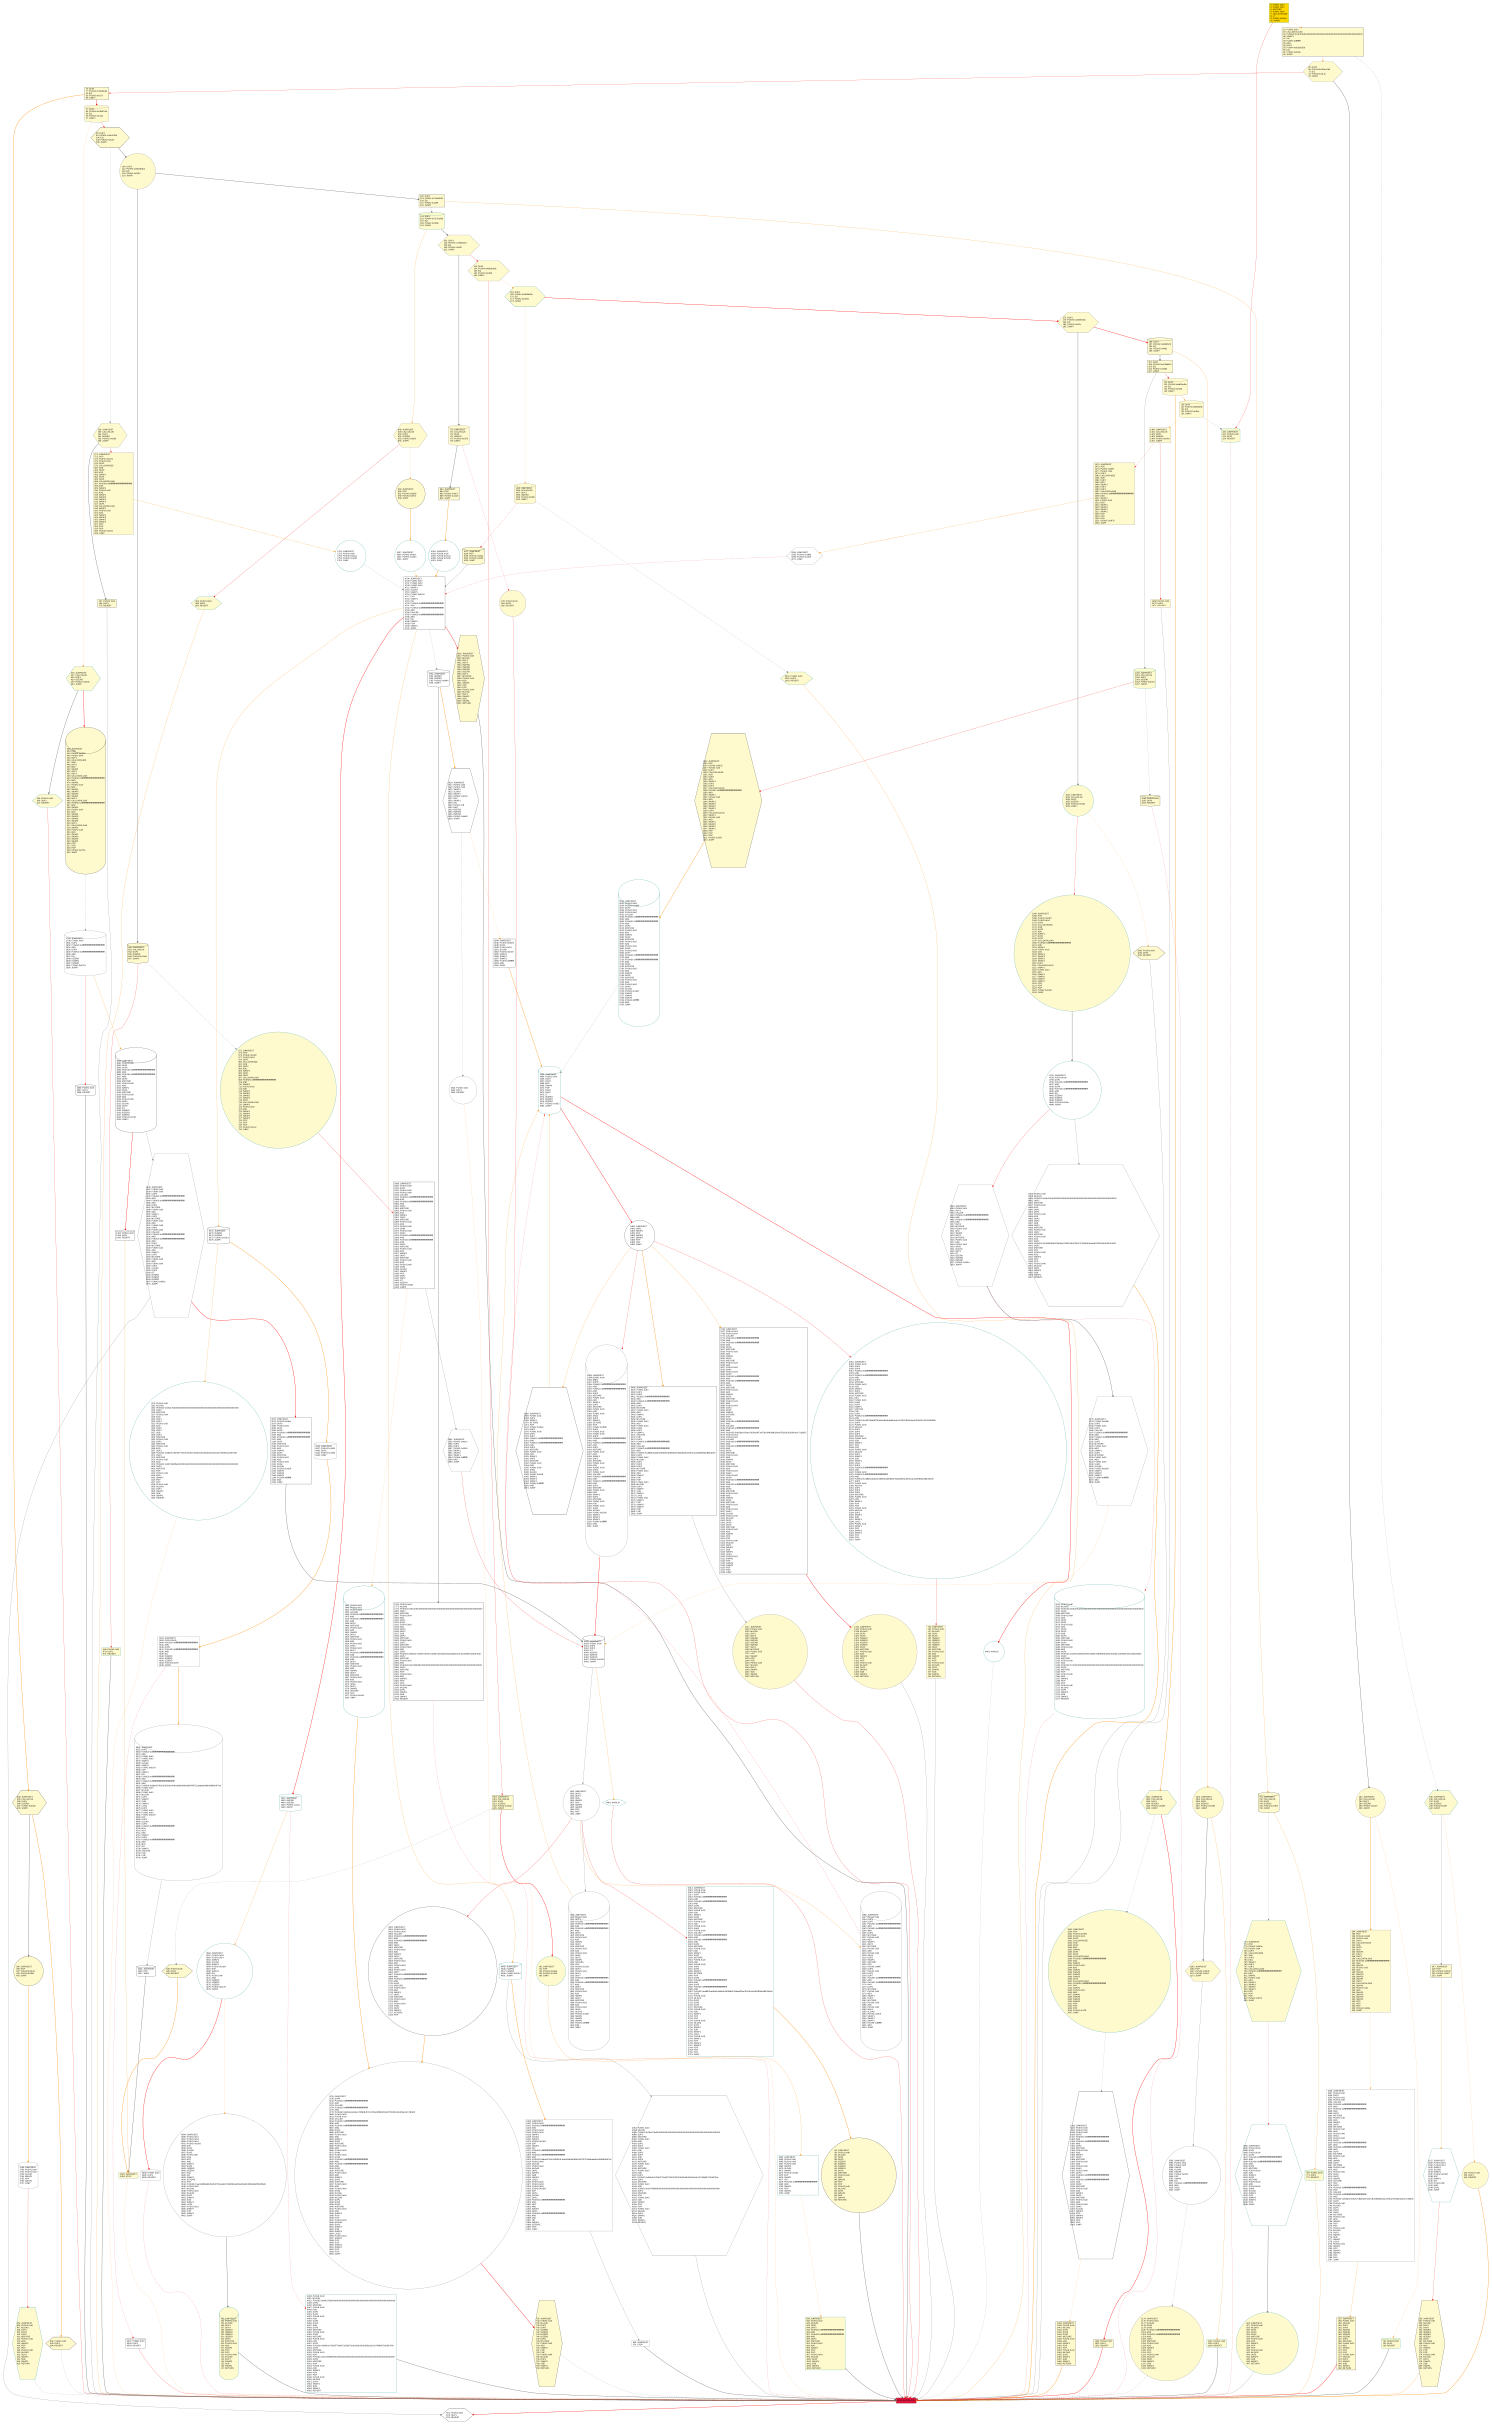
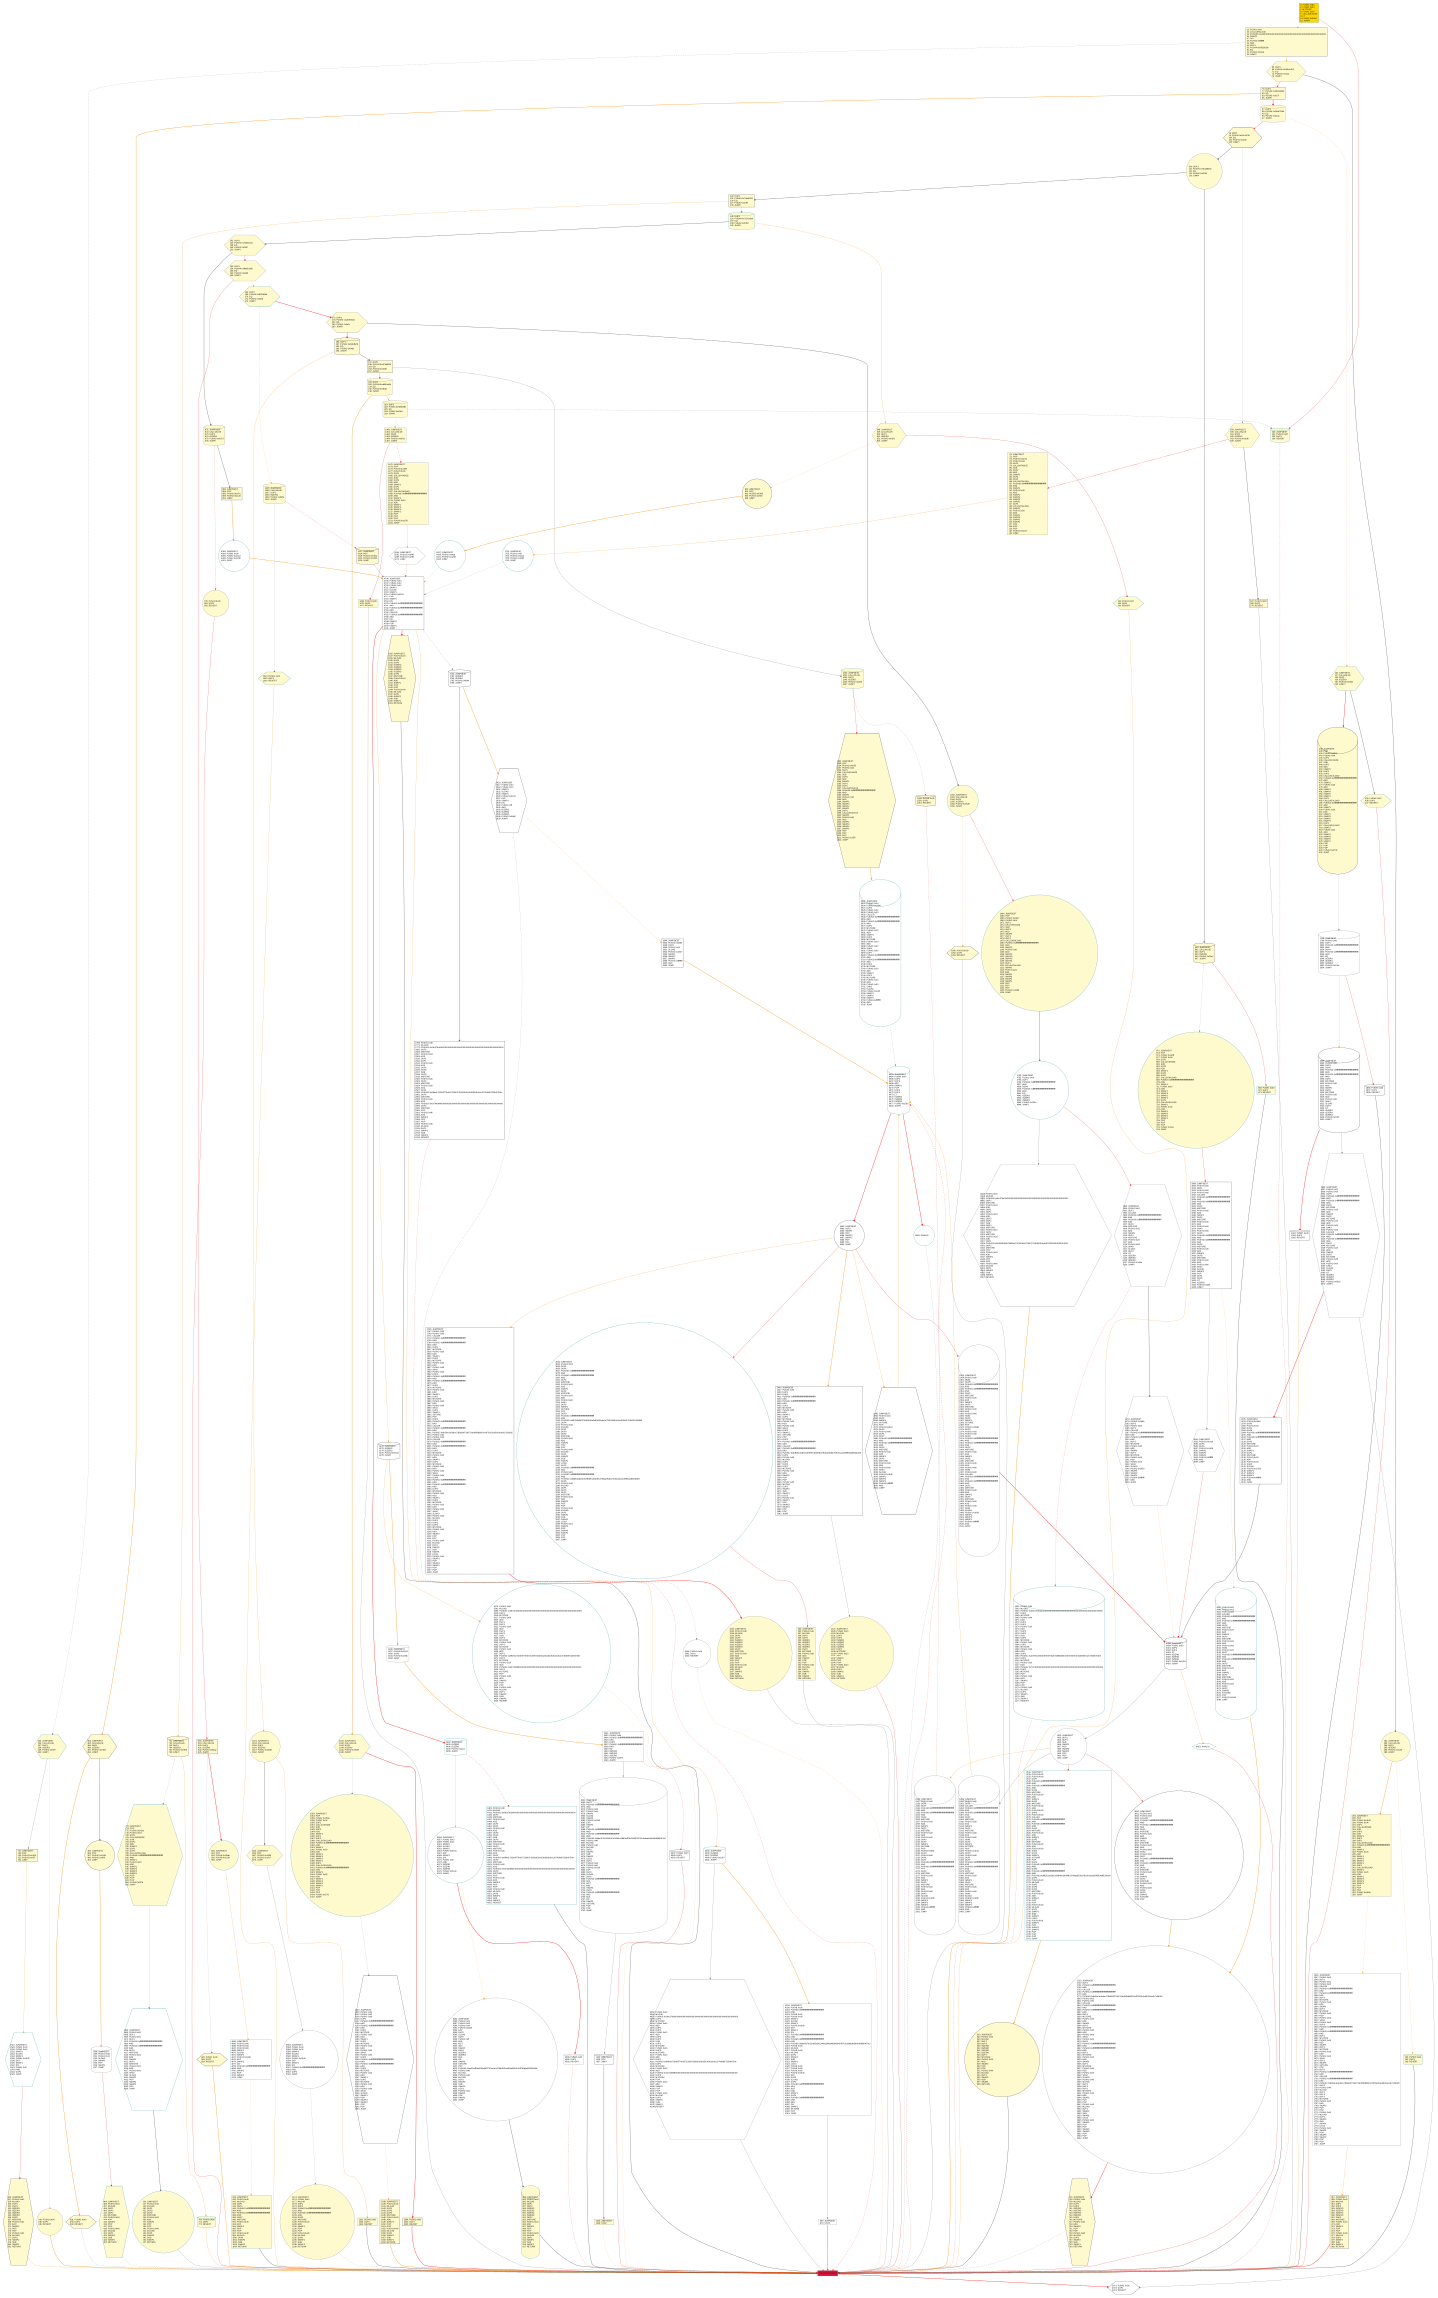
(125, 1706) -> (1297, 1980)
(136, 2066) -> (230, 2262)
